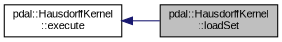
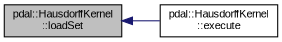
(146, 21) -> (146, 21)
